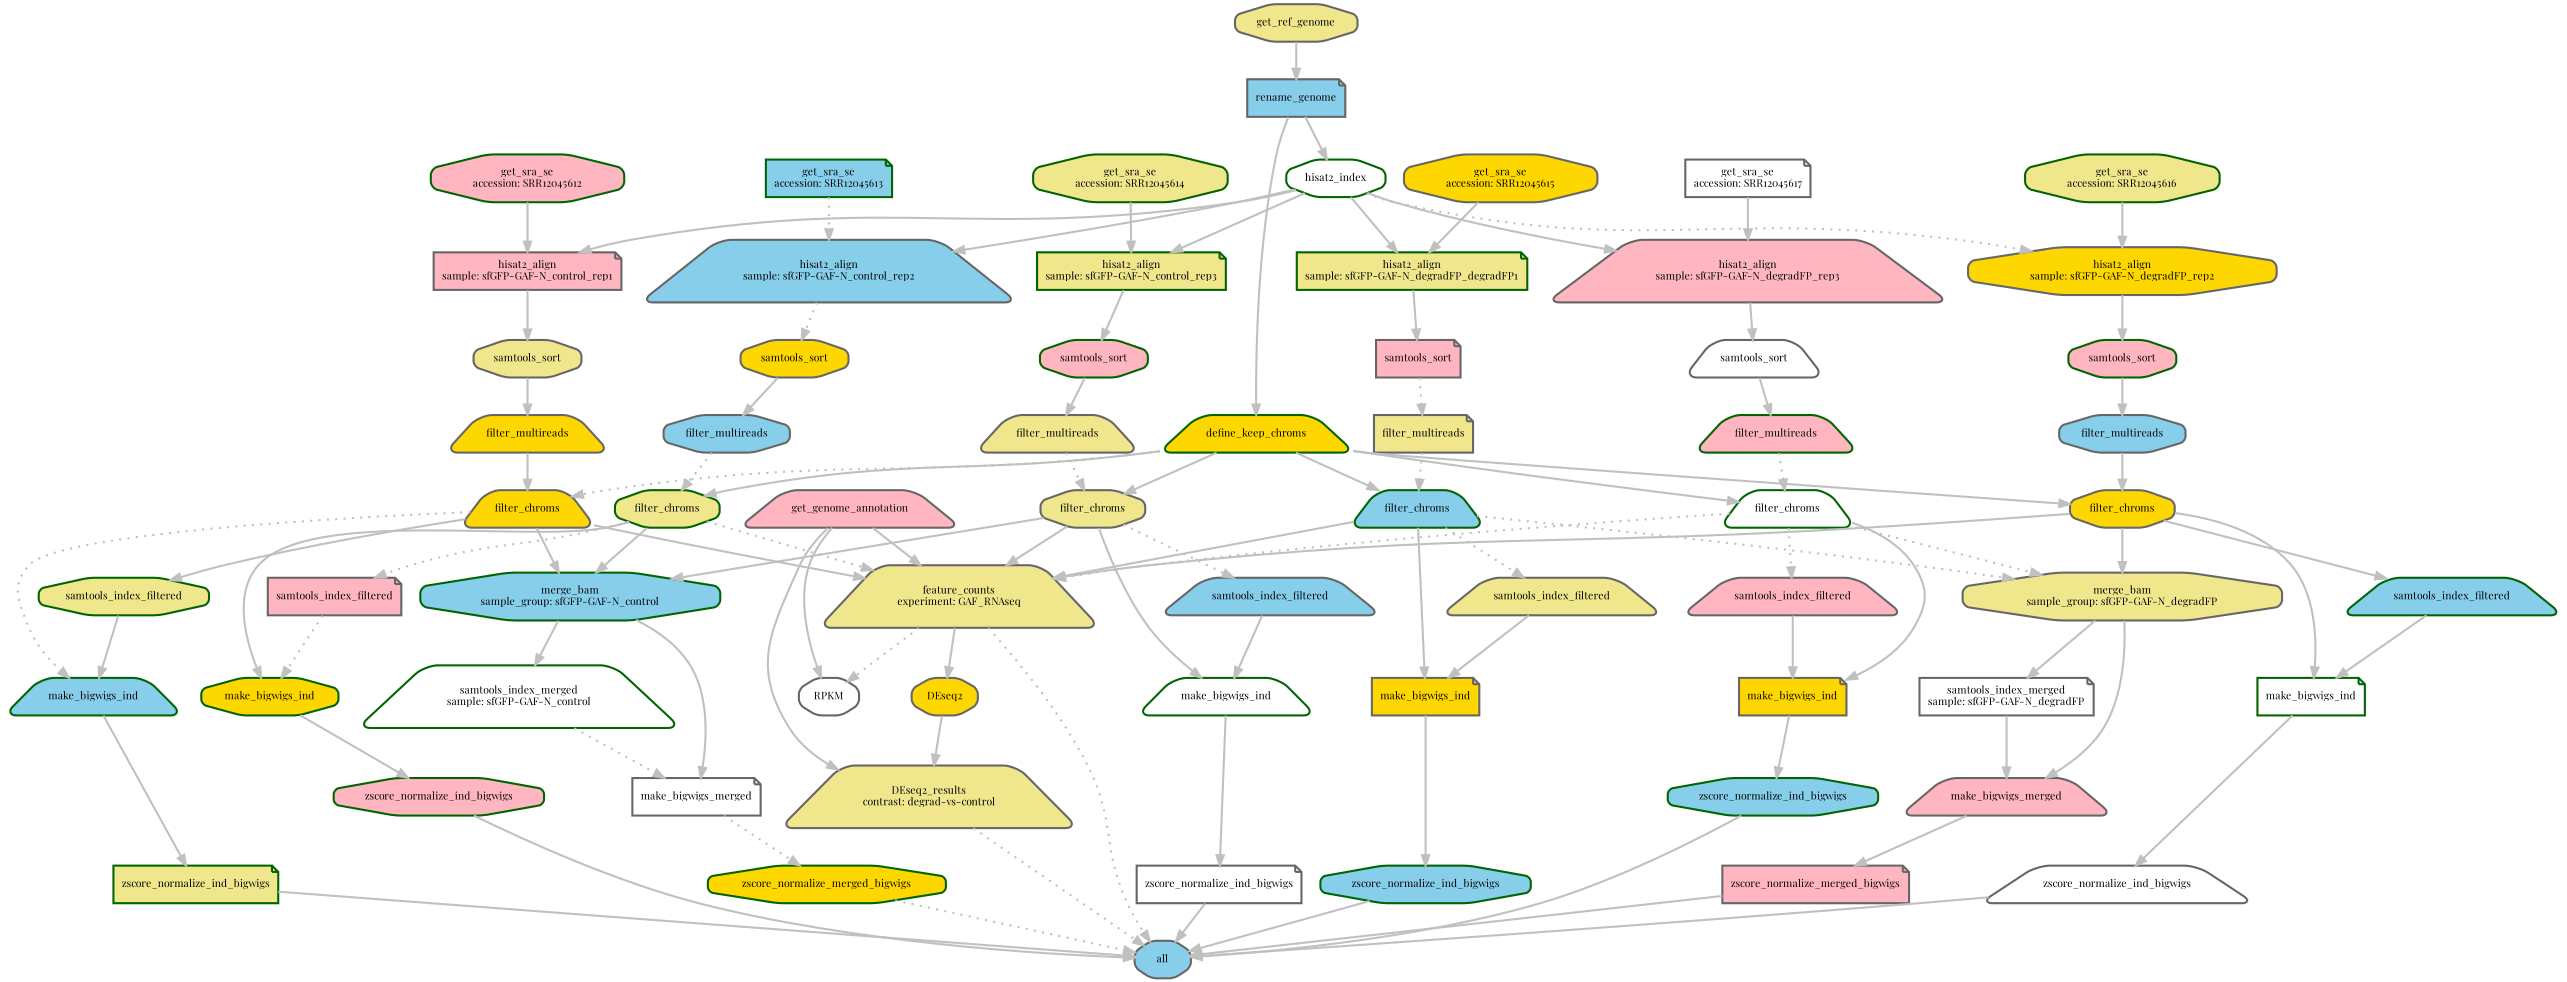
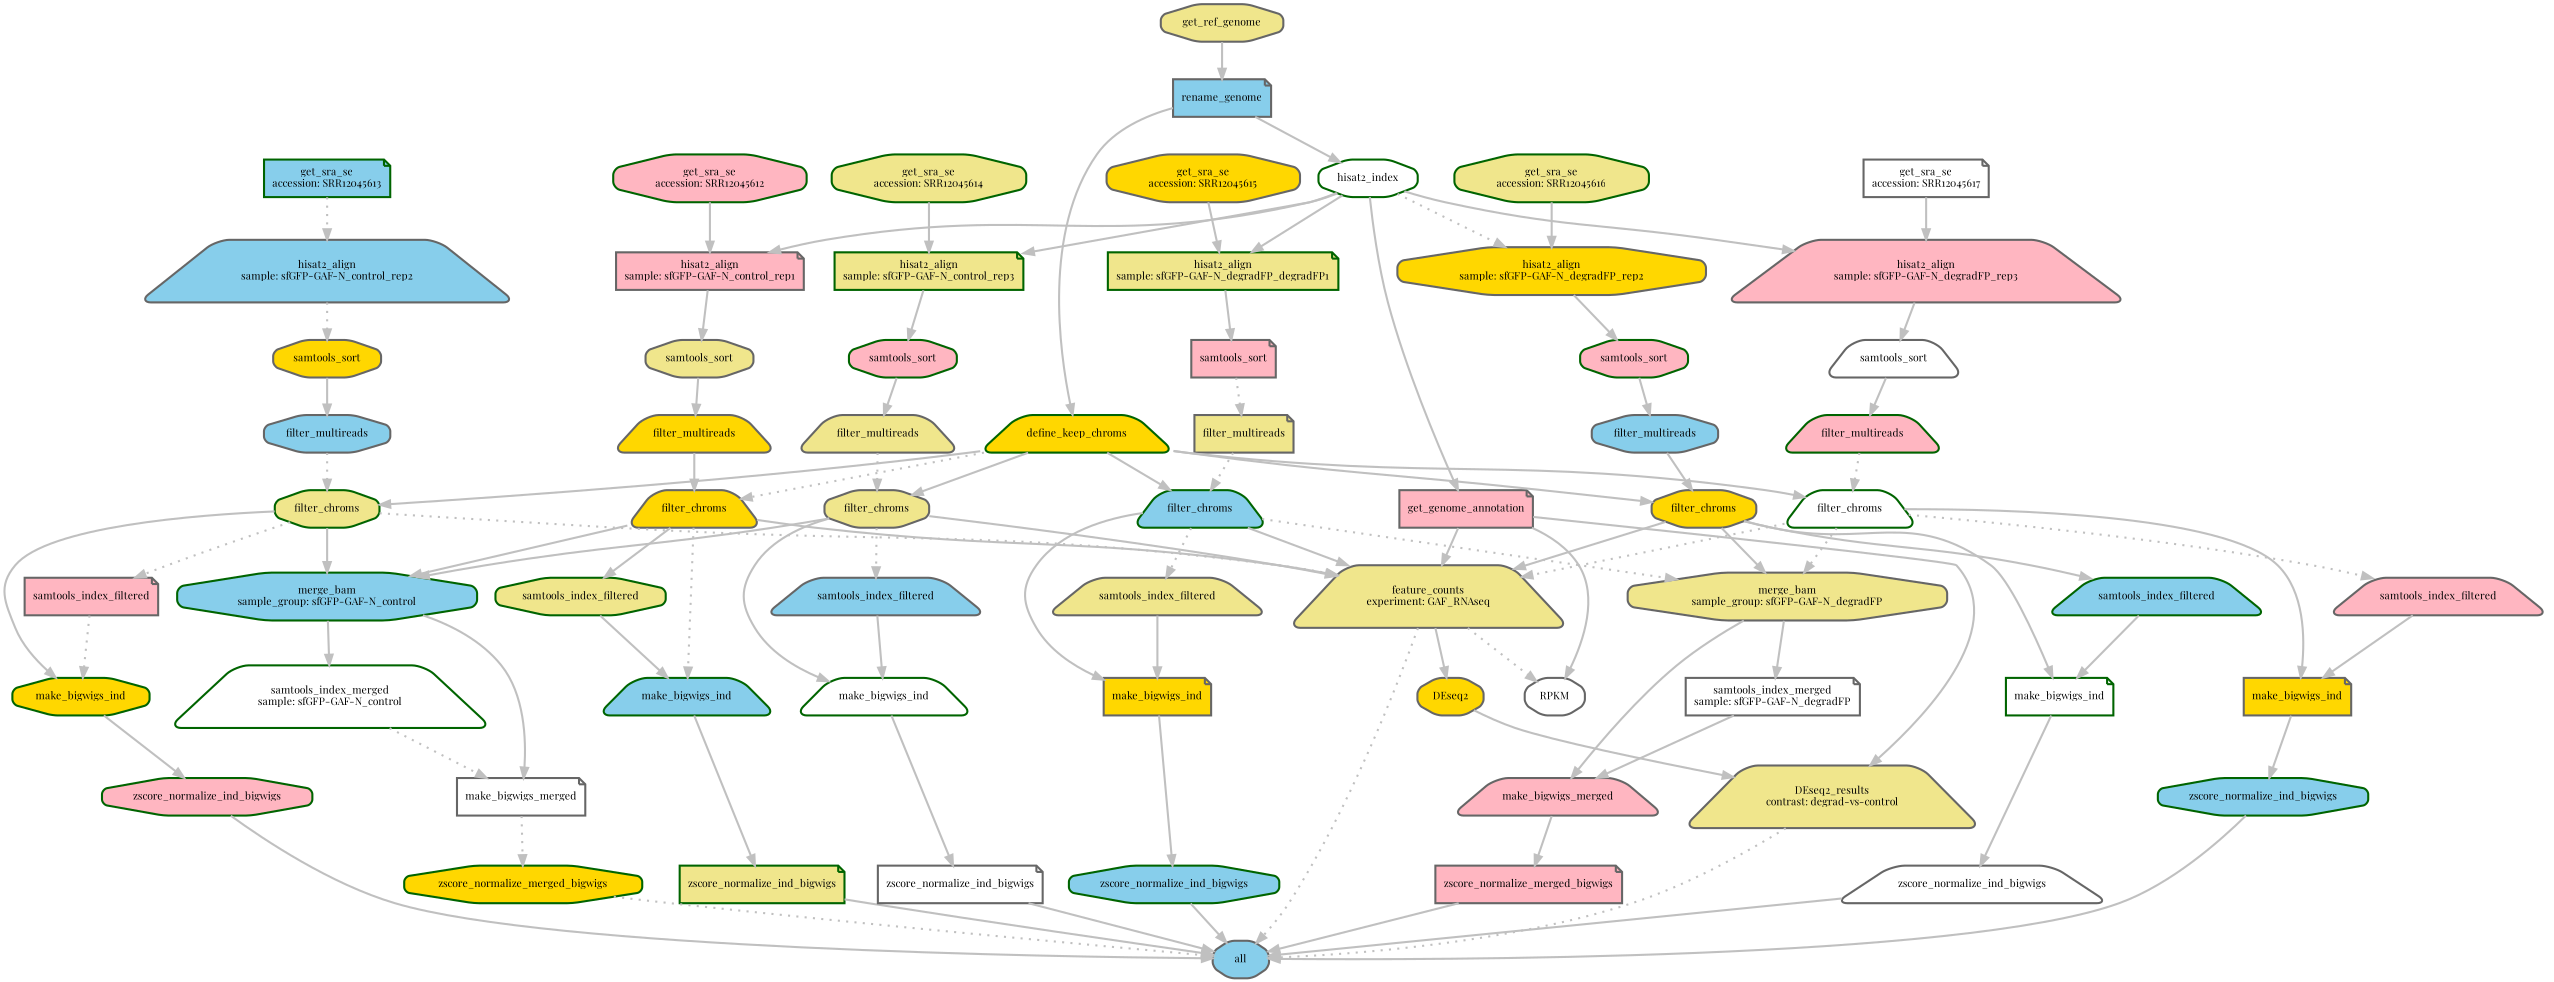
(1138, 221) -> (1400, 342)
(850, 509) -> (1466, 509)
